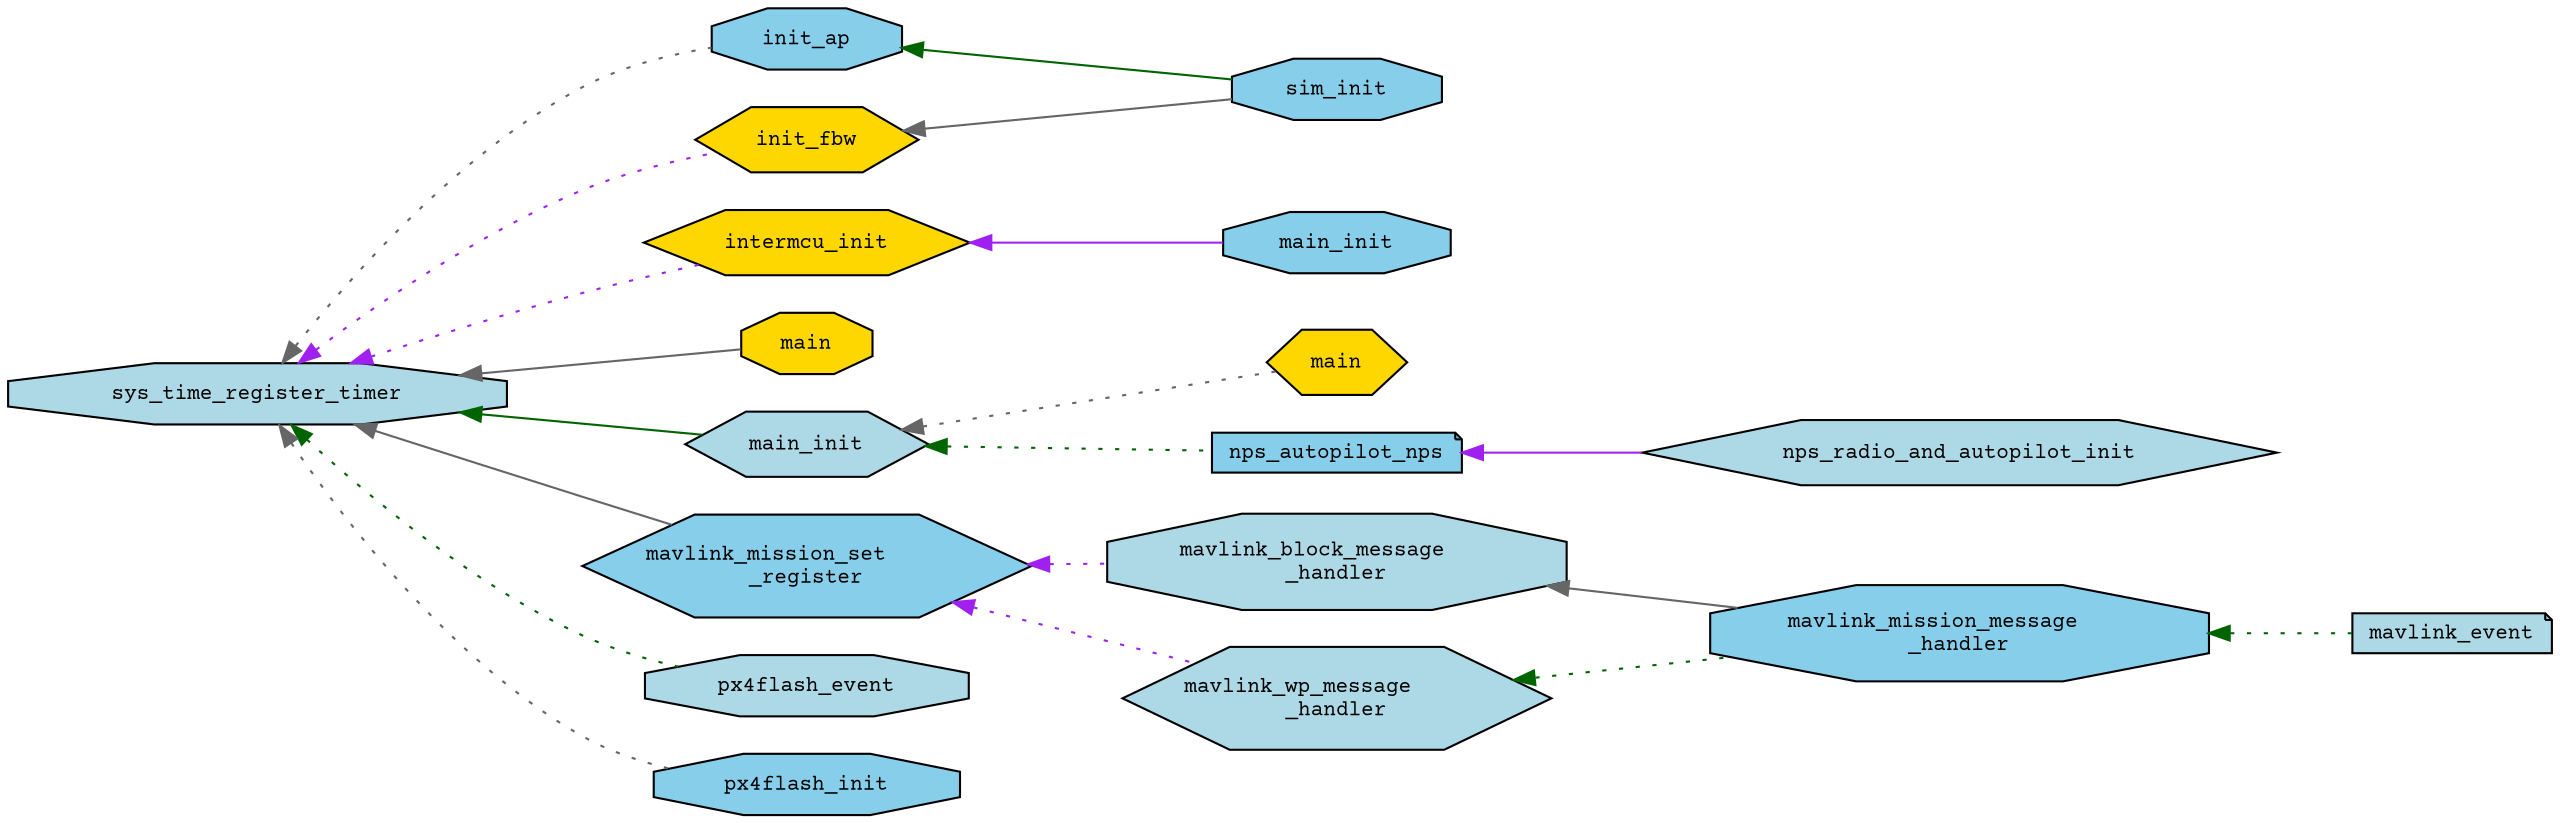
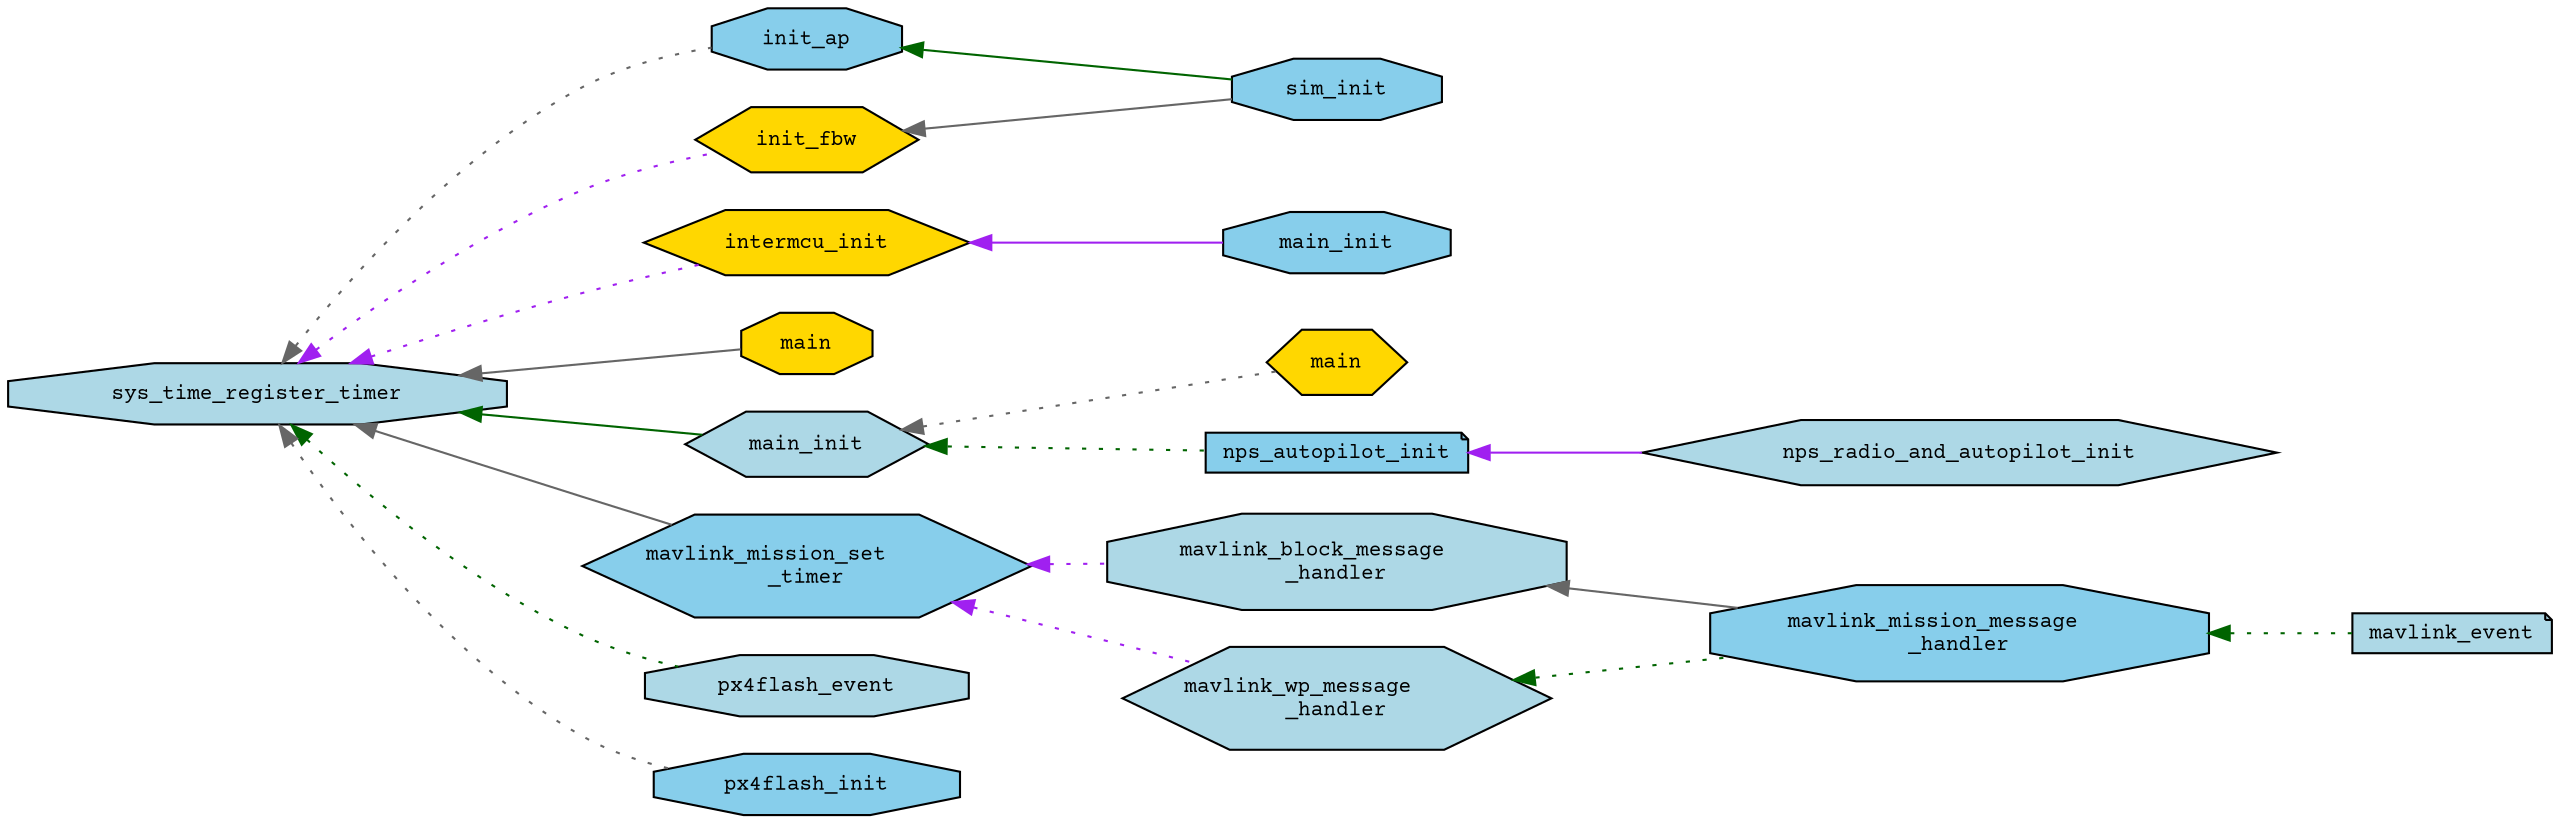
(1337, 453) -> (1337, 453)
(807, 566) -> (807, 566)
